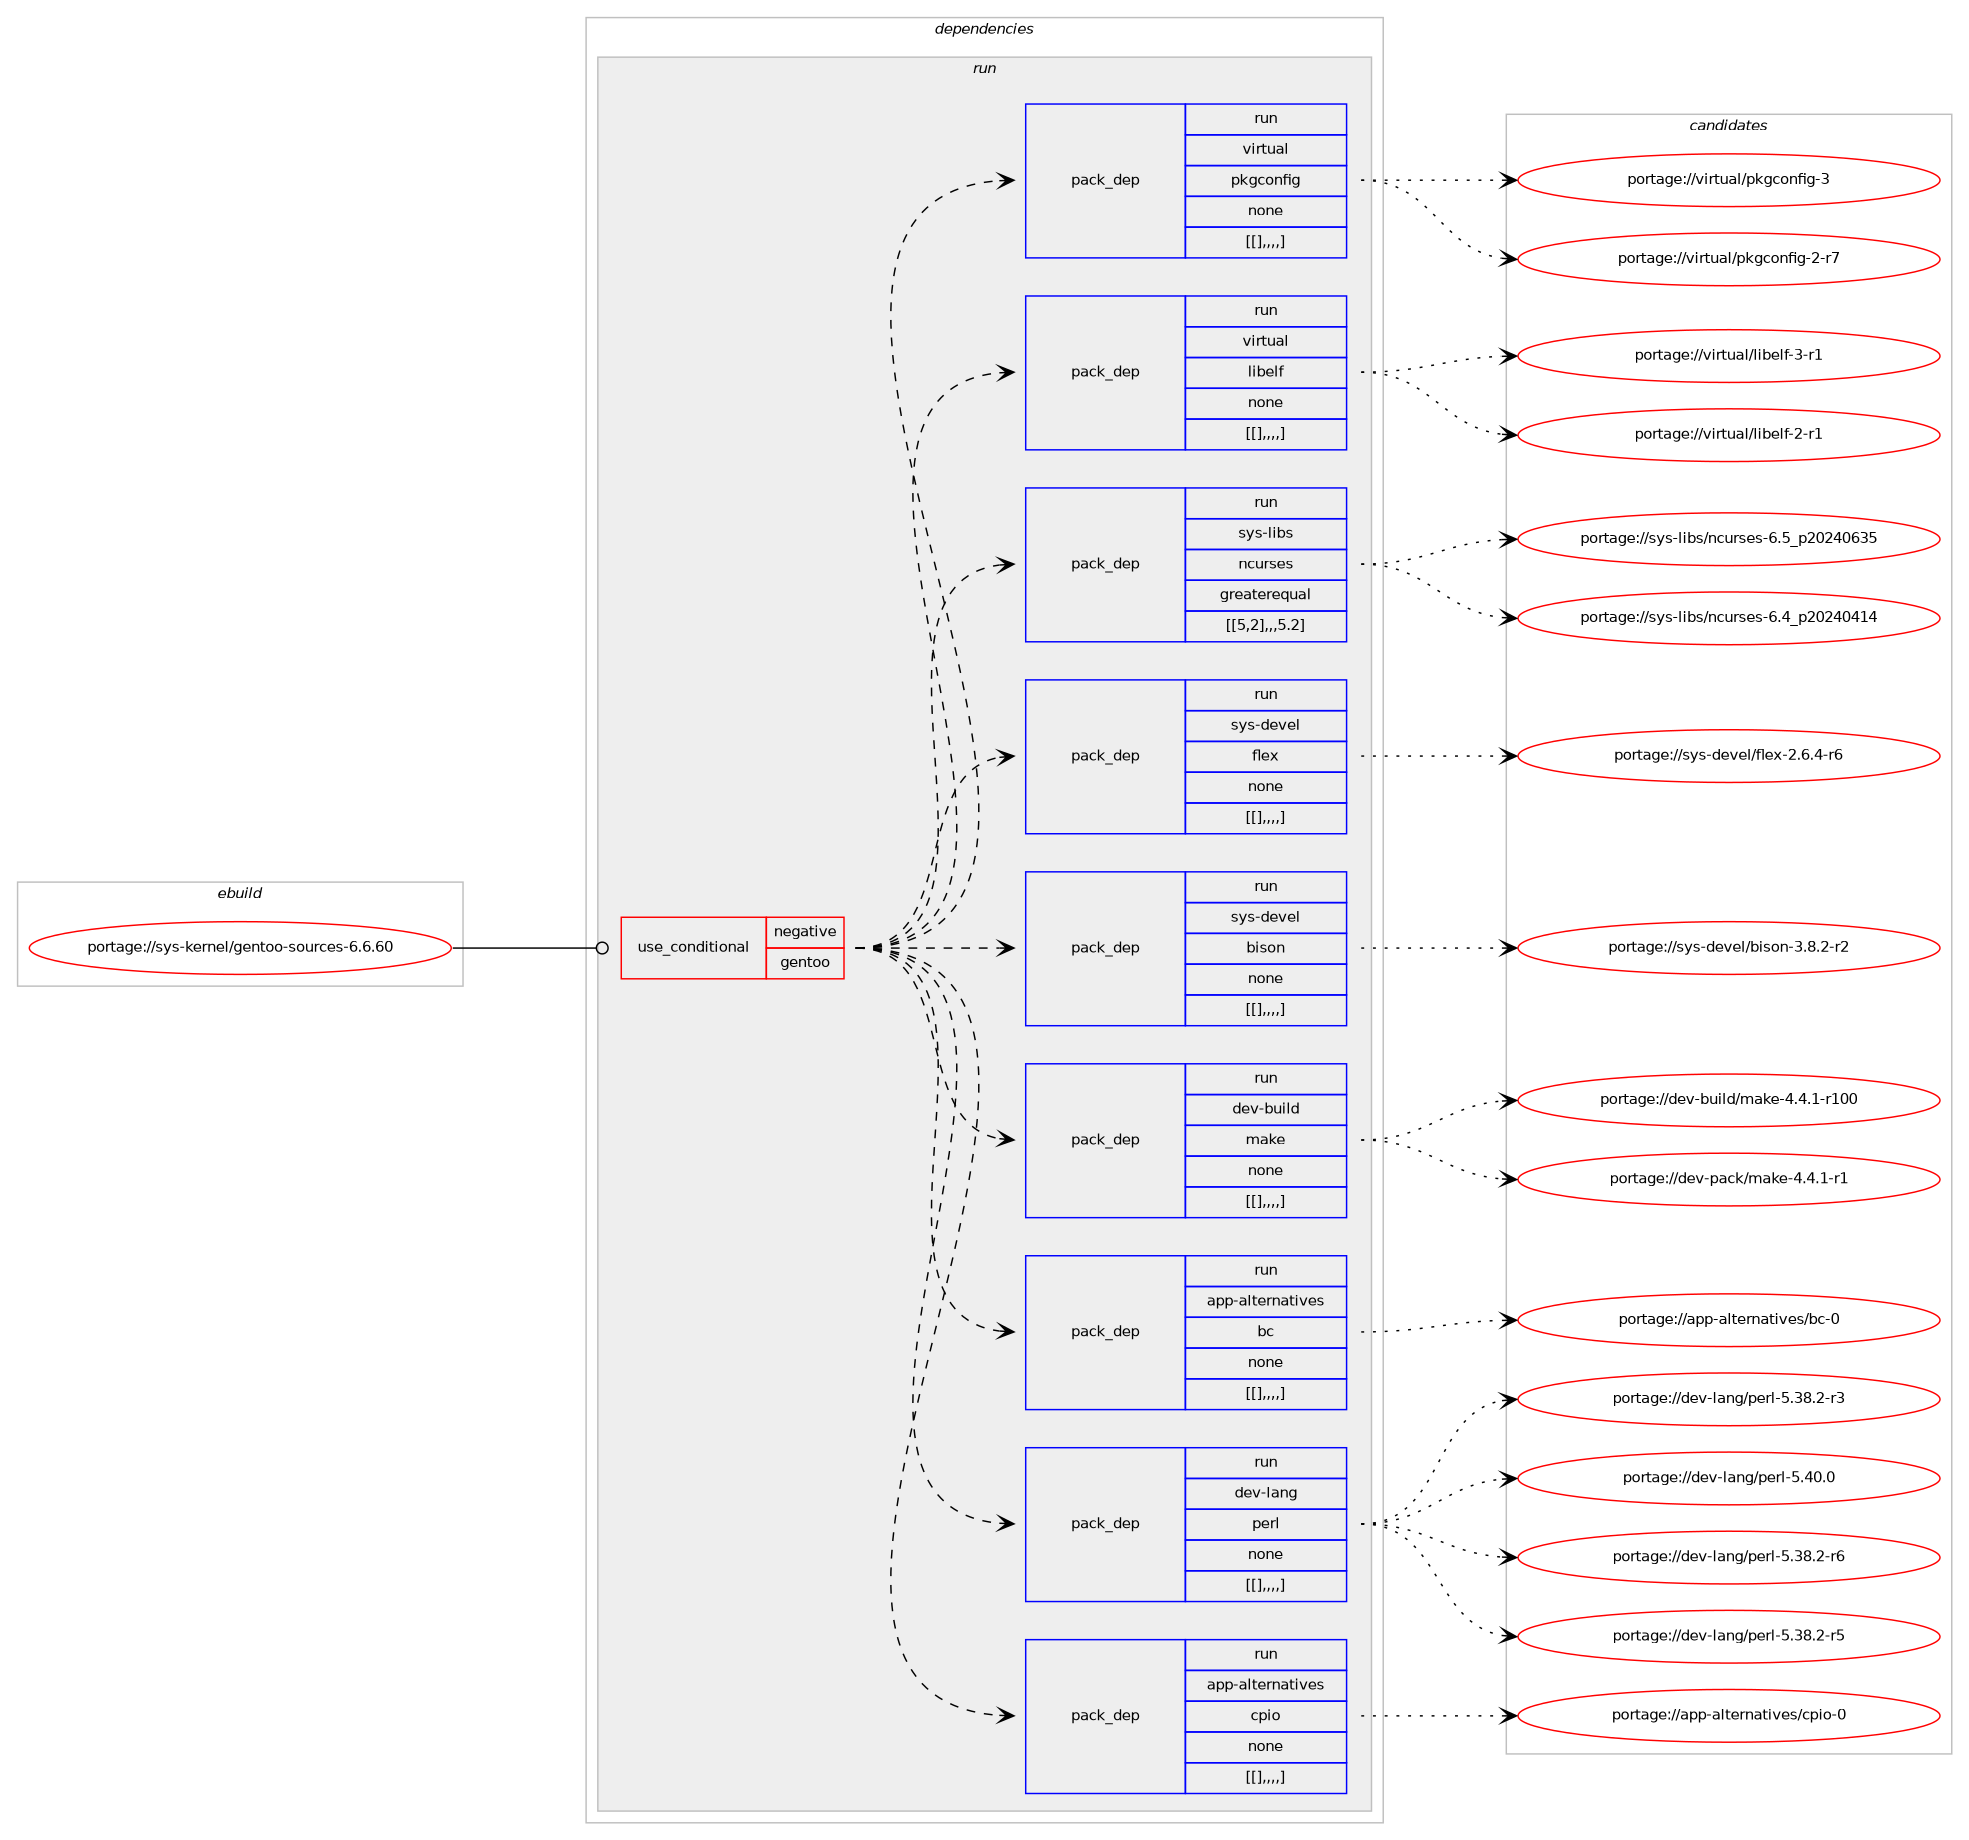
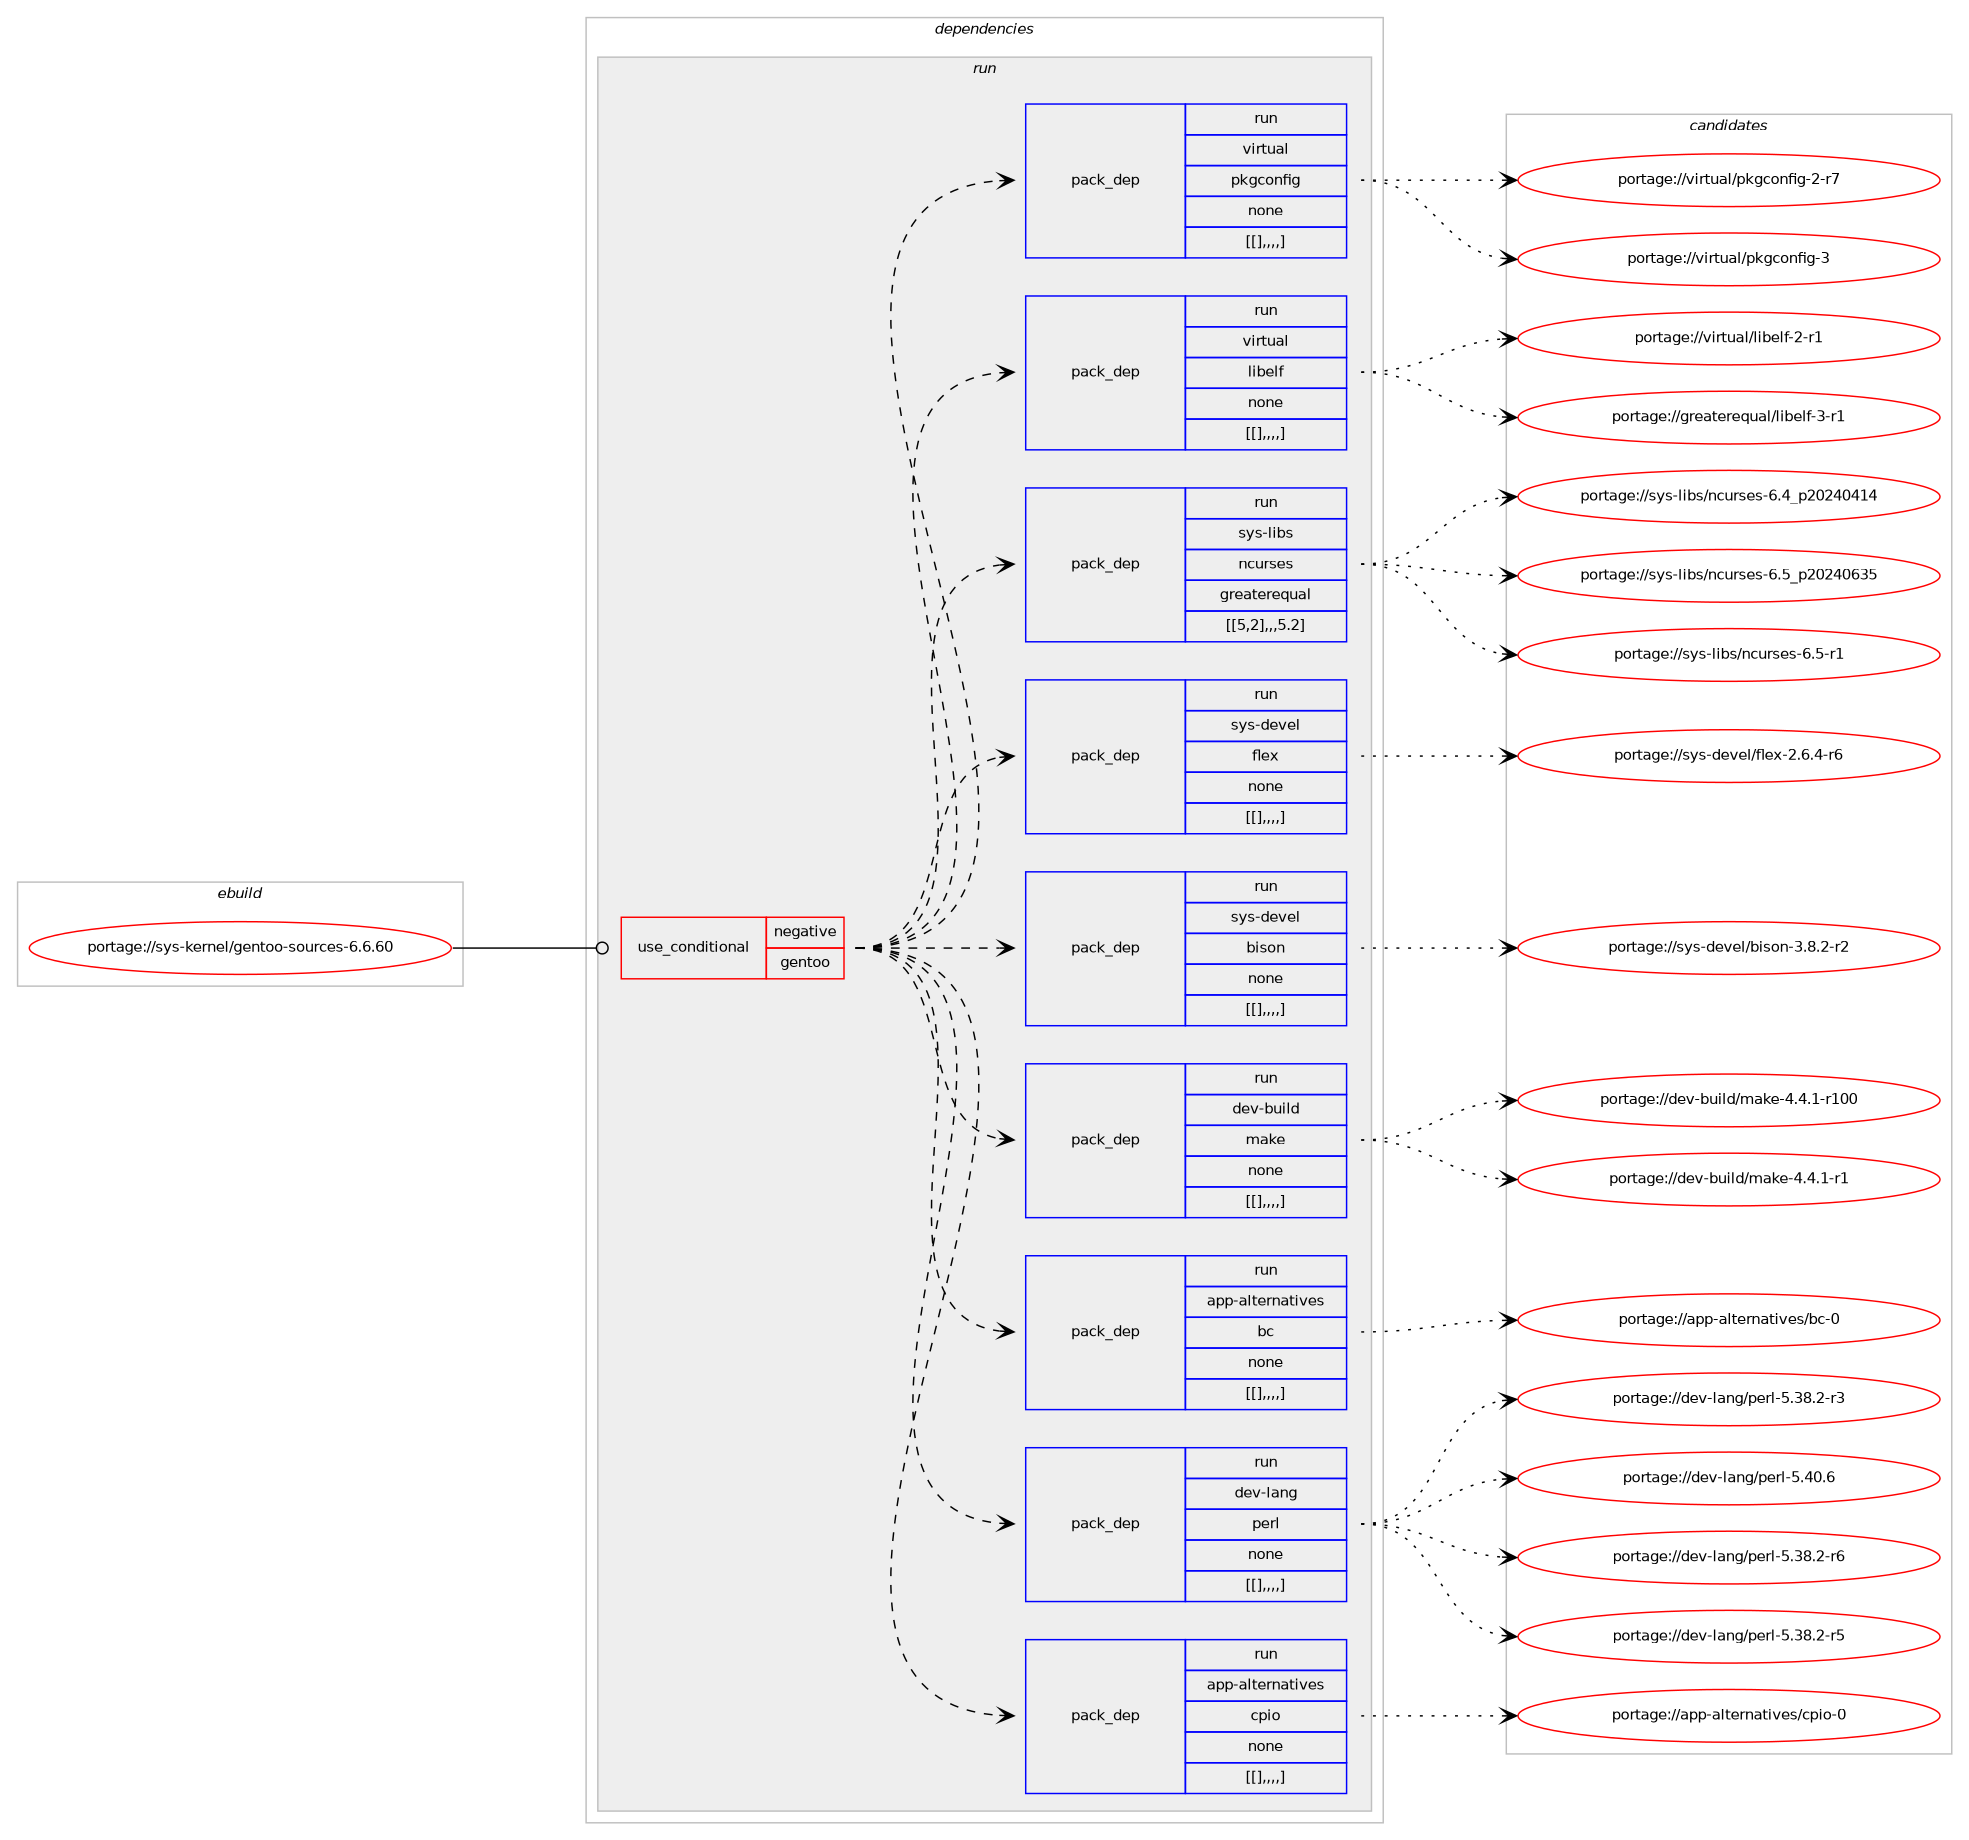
(1729, 356) -> (1729, 418)
none -> (1729, 655)
(1729, 1180) -> (1729, 1180)
(1729, 1478) -> (1729, 1478)
